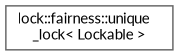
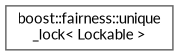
(89, 28) -> (89, 28)
